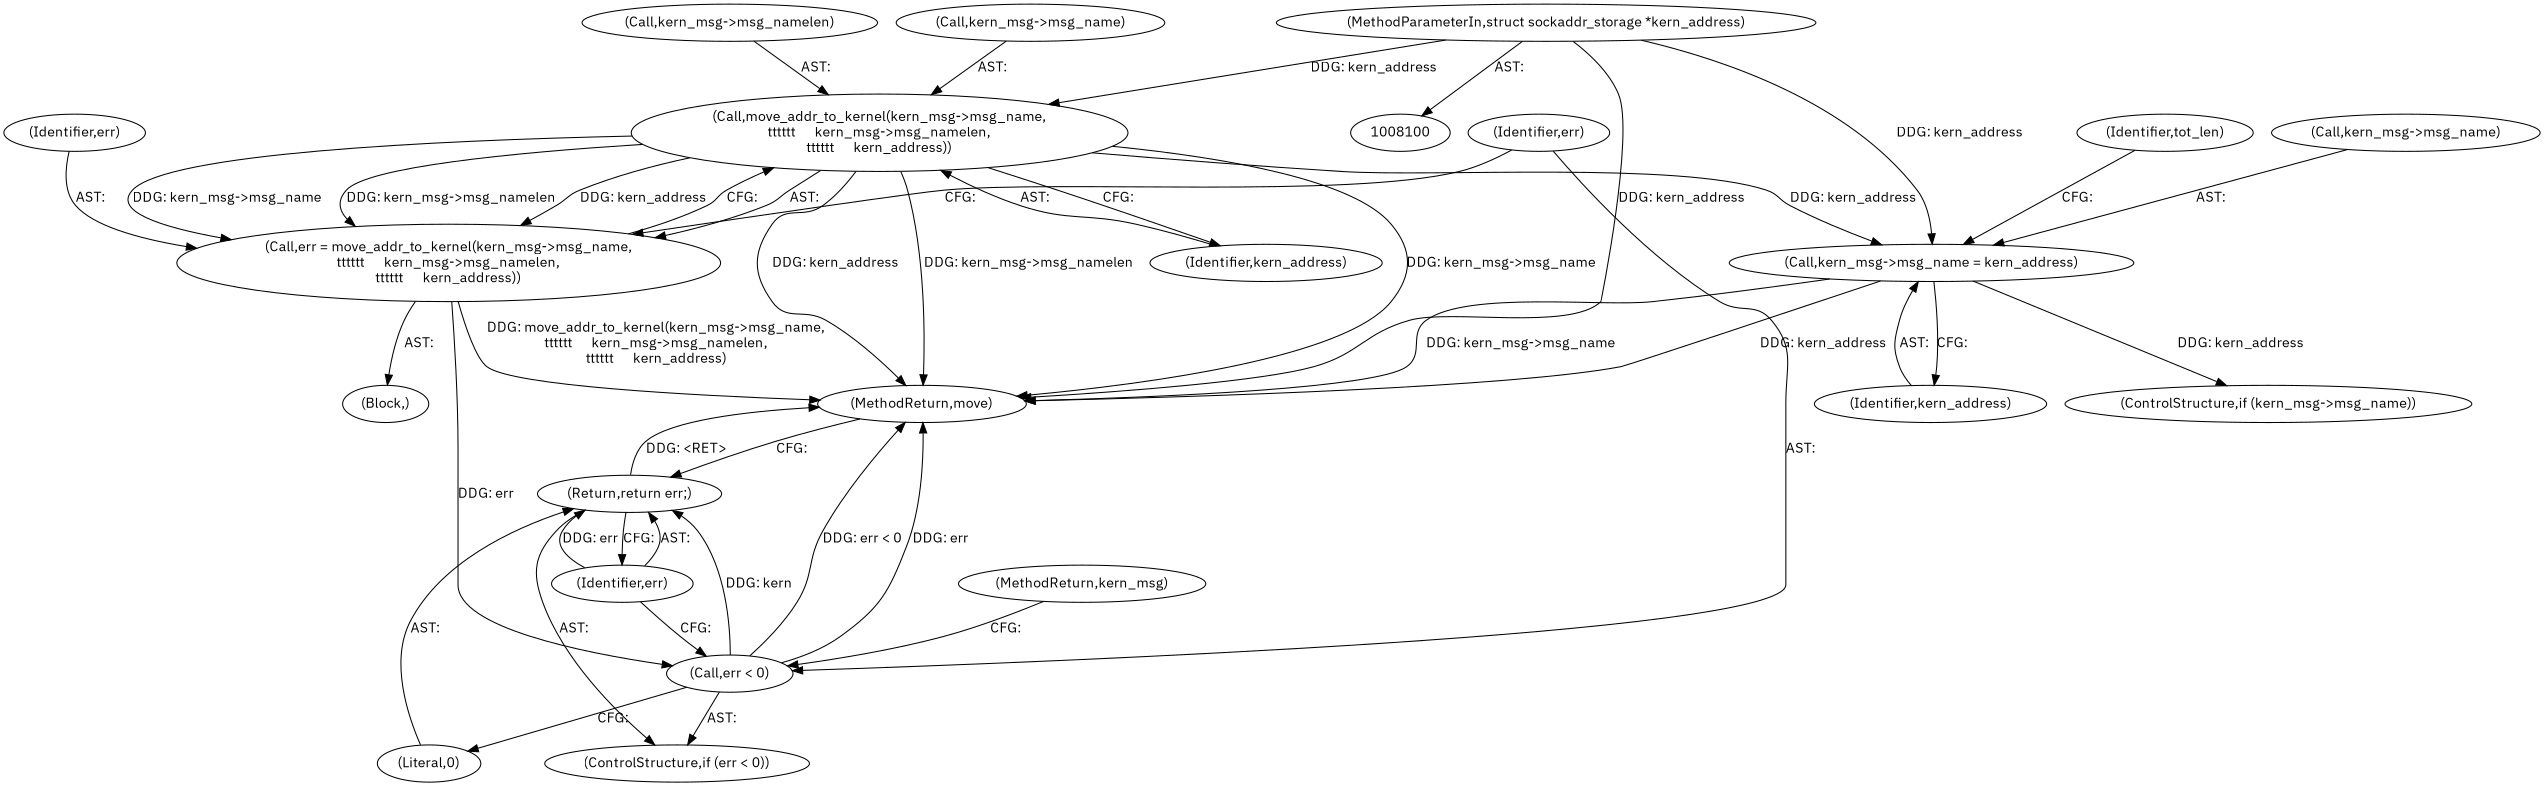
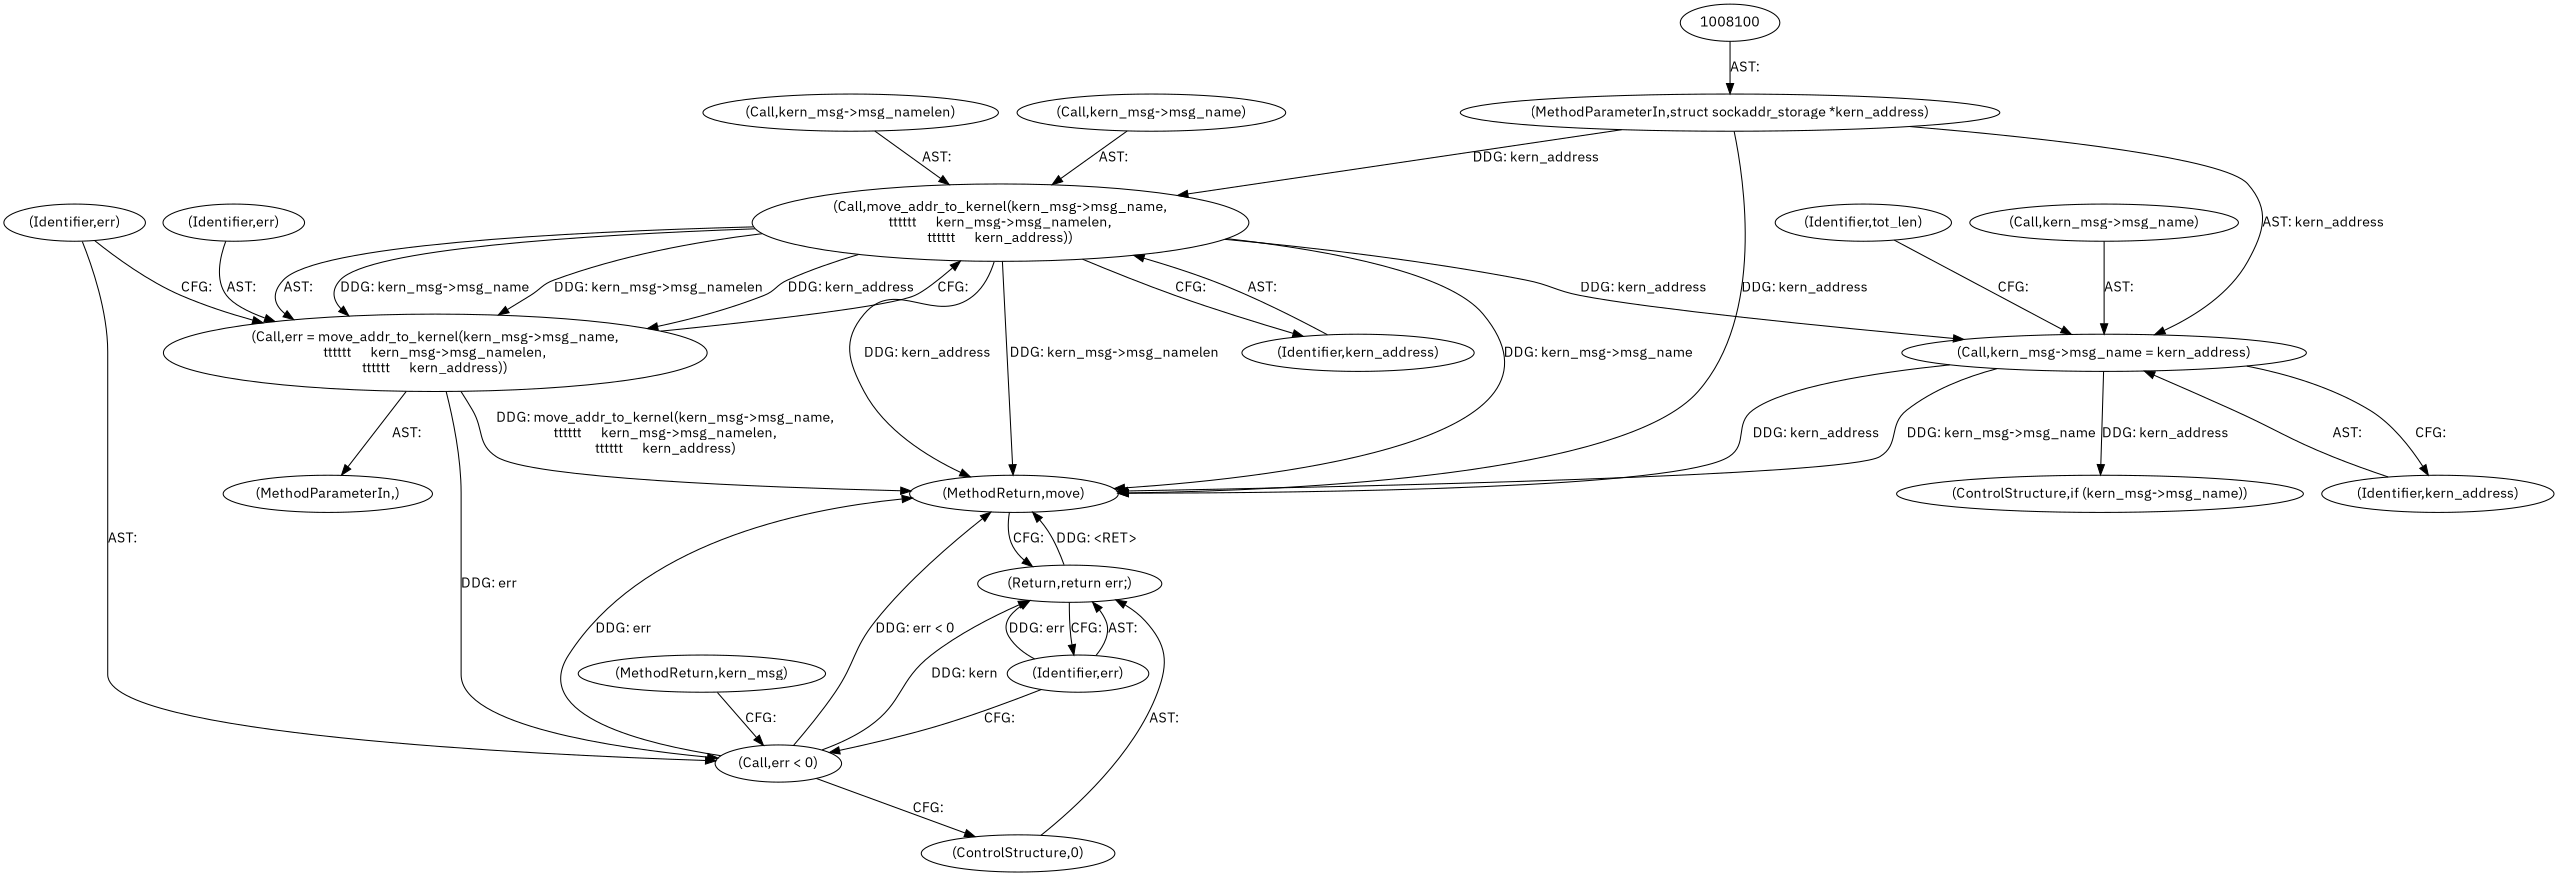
(1476, 76) -> (1730, 63)
(1960, 133) -> (2323, 223)
(386, 404) -> (328, 494)
(429, 764) -> (1018, 853)
(677, 764) -> none
